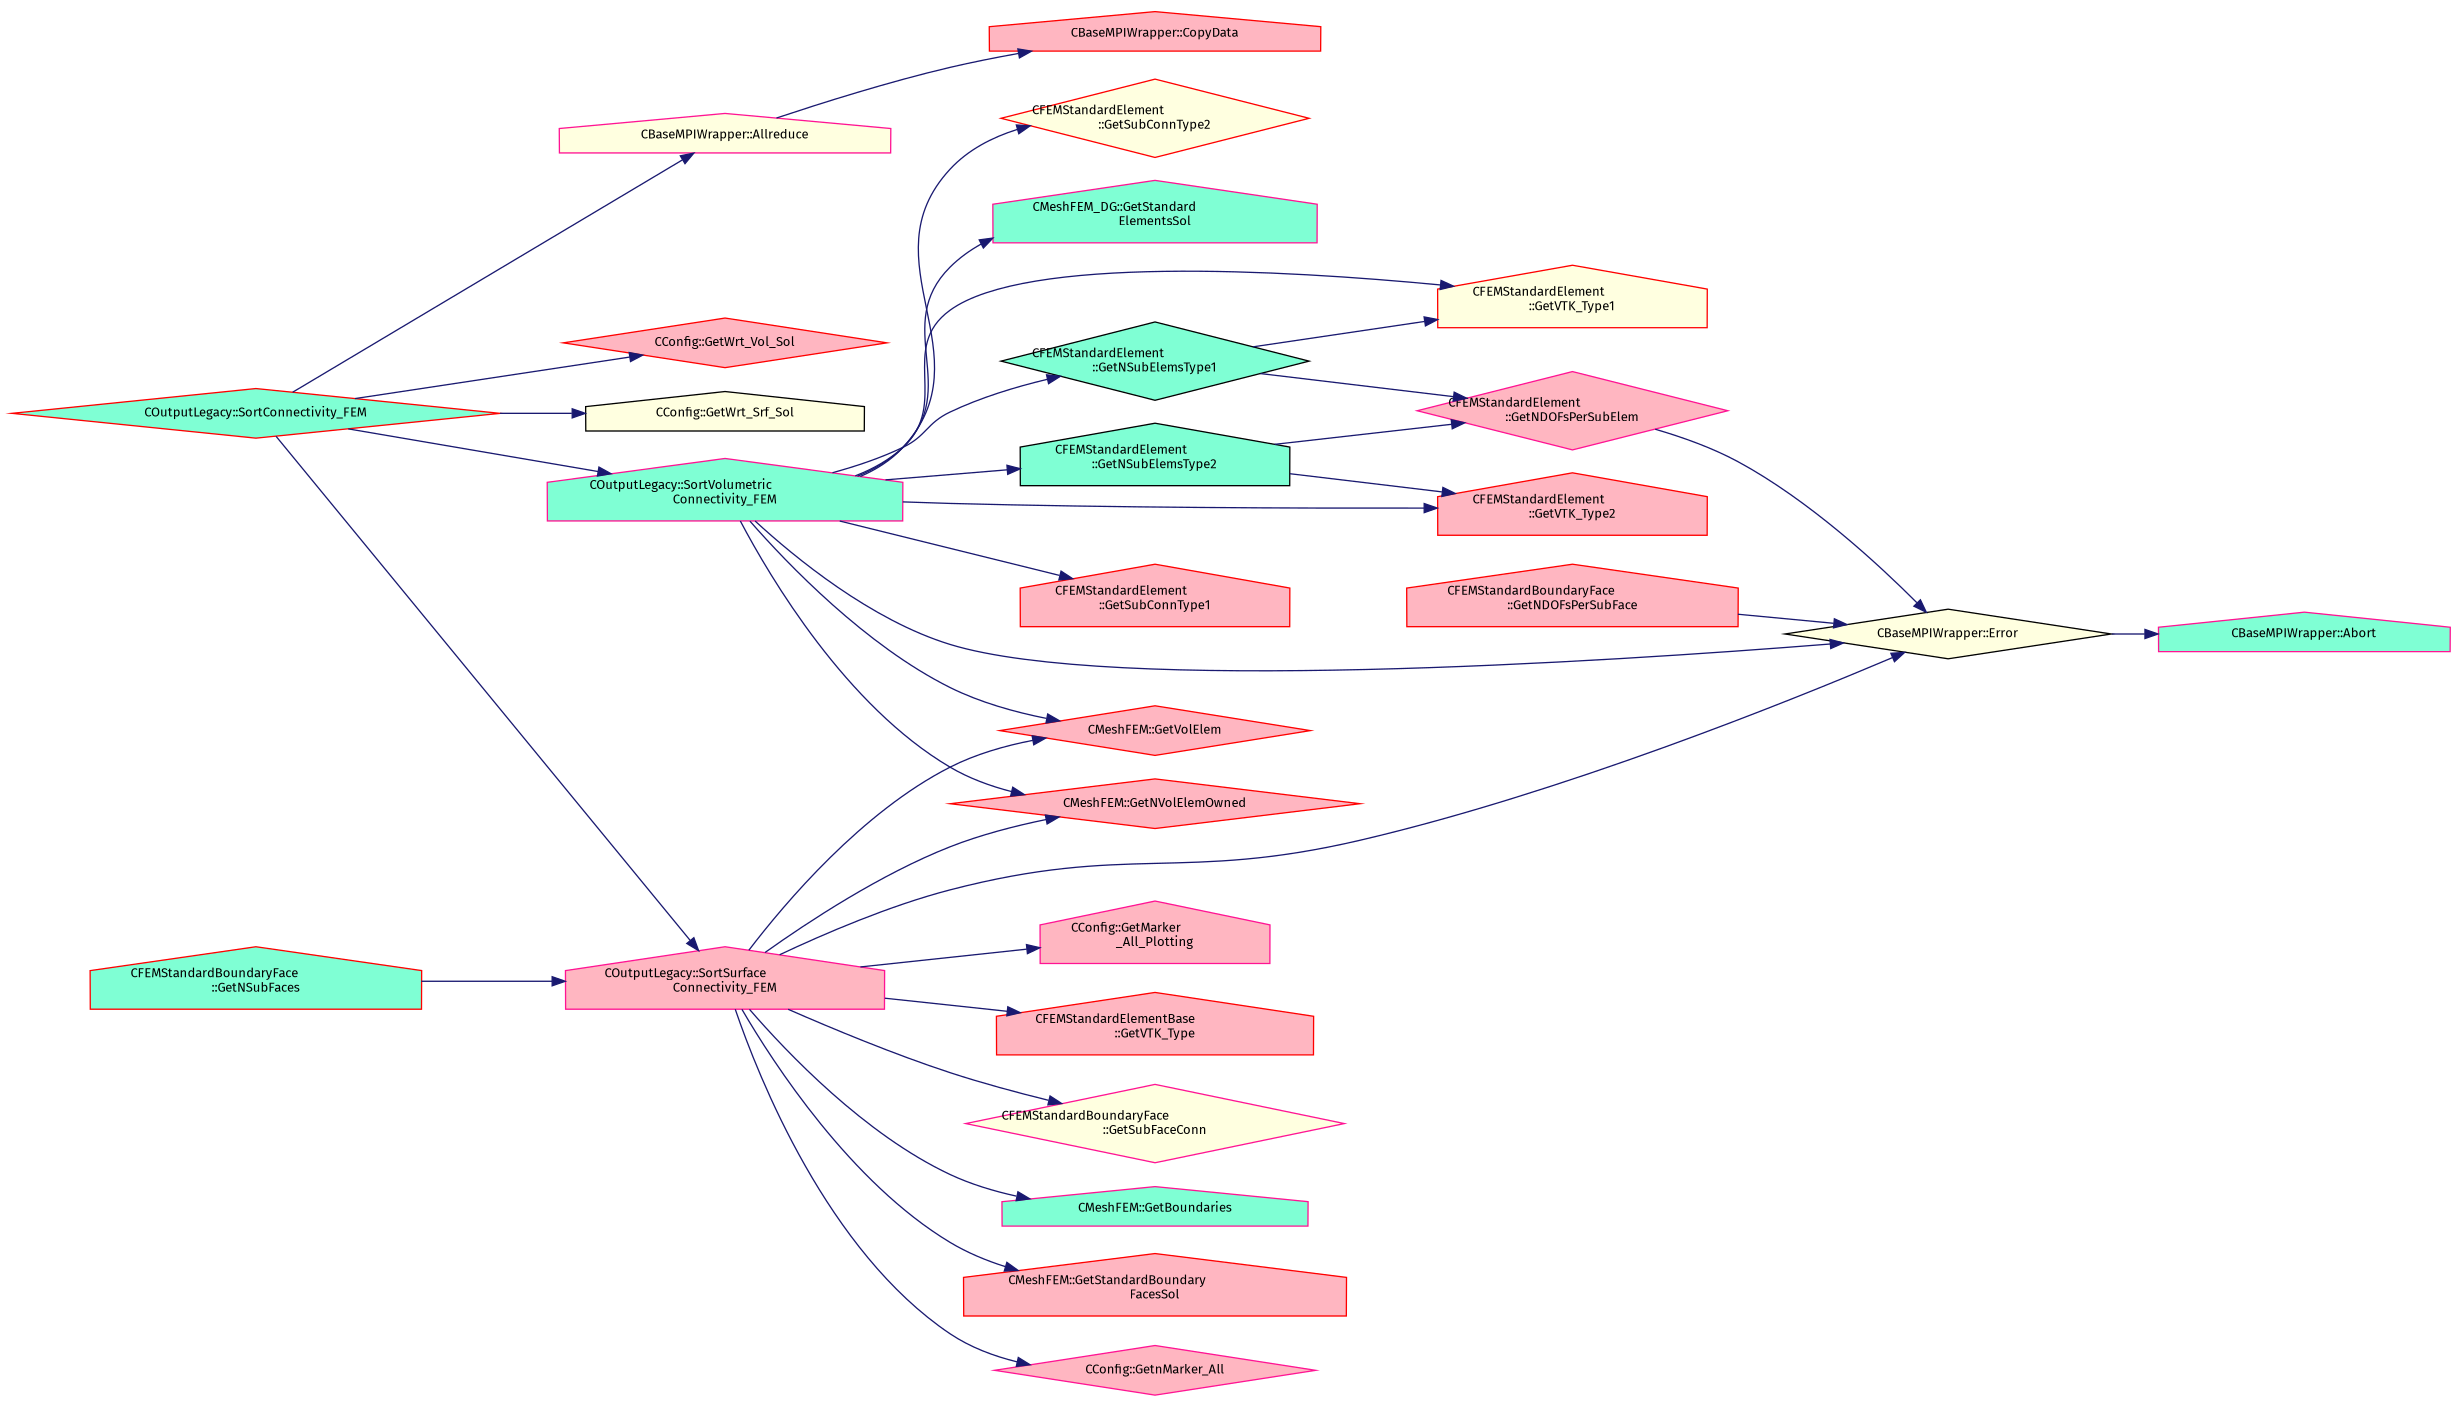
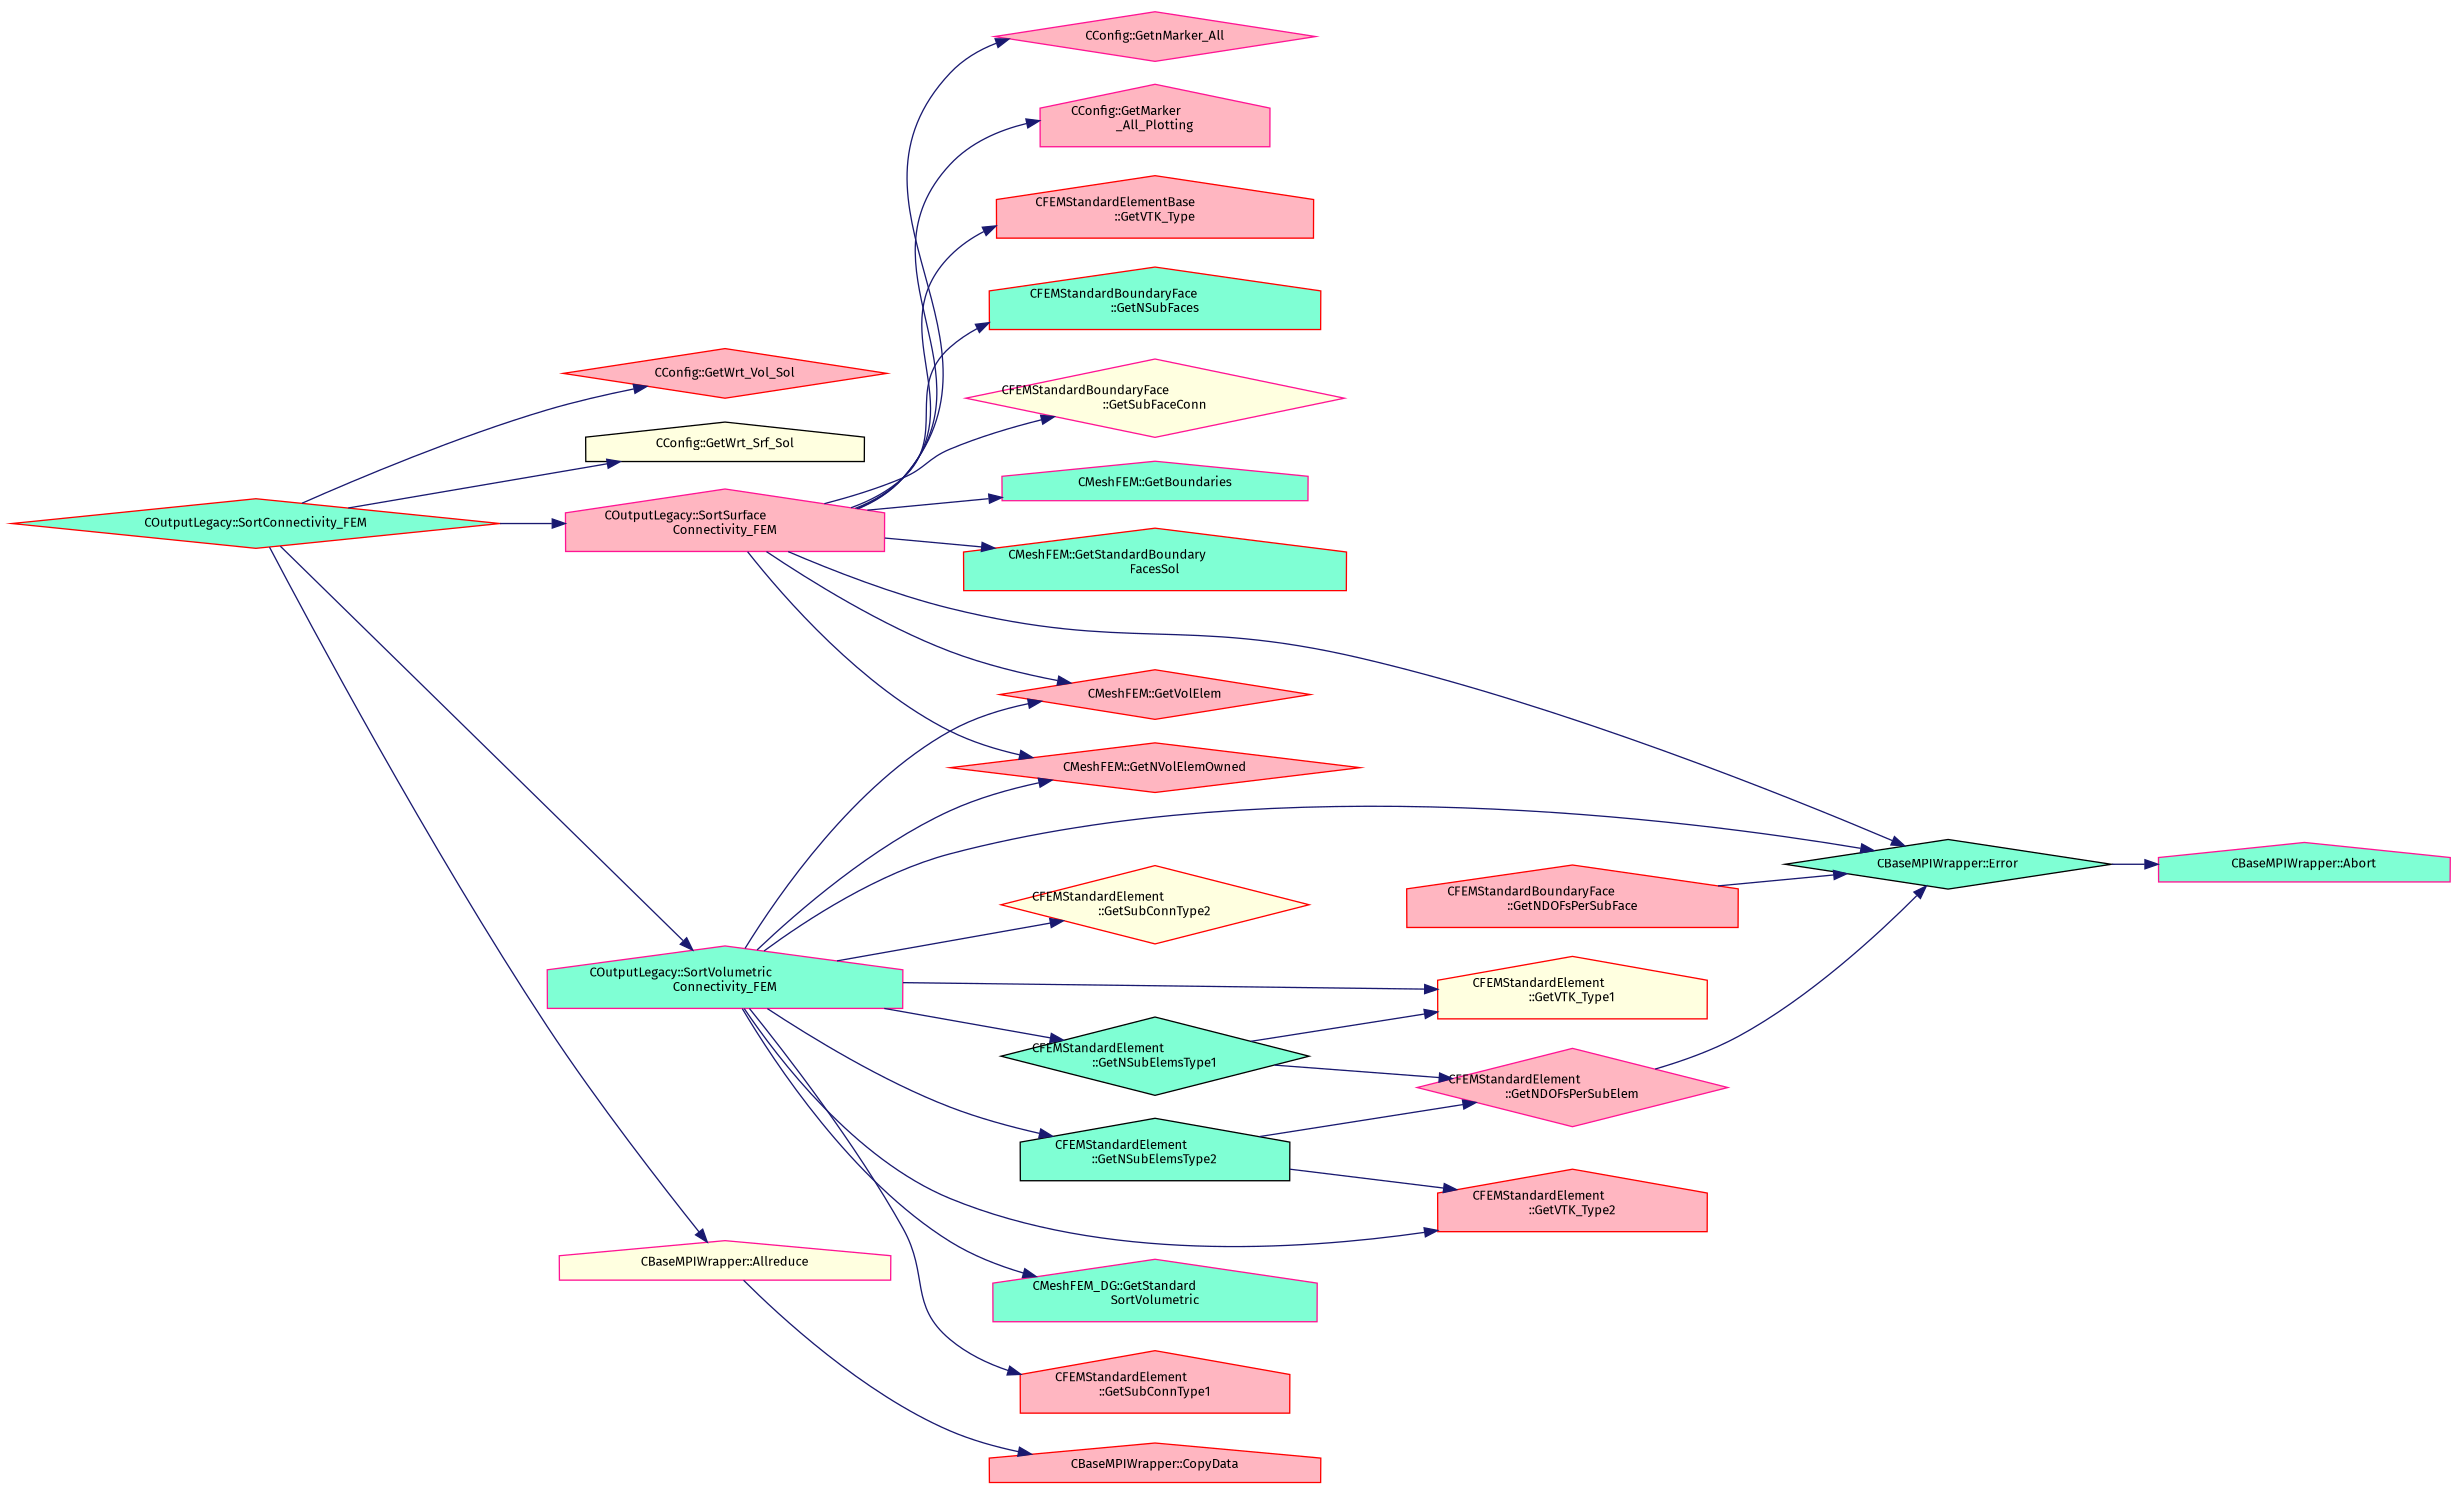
(1155, 215) -> (1155, 1294)
(1948, 634) -> (1948, 864)
(487, 981) -> (926, 426)
(1155, 1288) -> (1155, 563)
